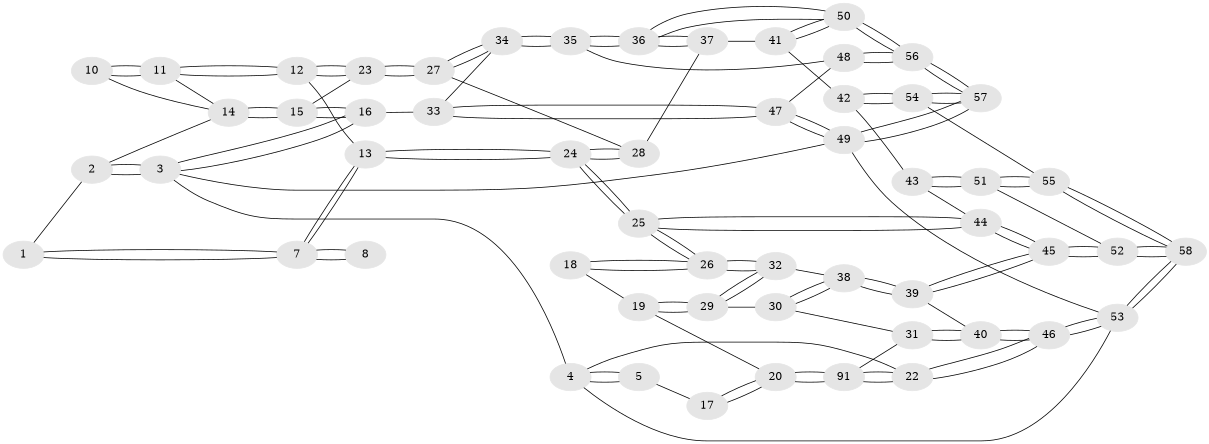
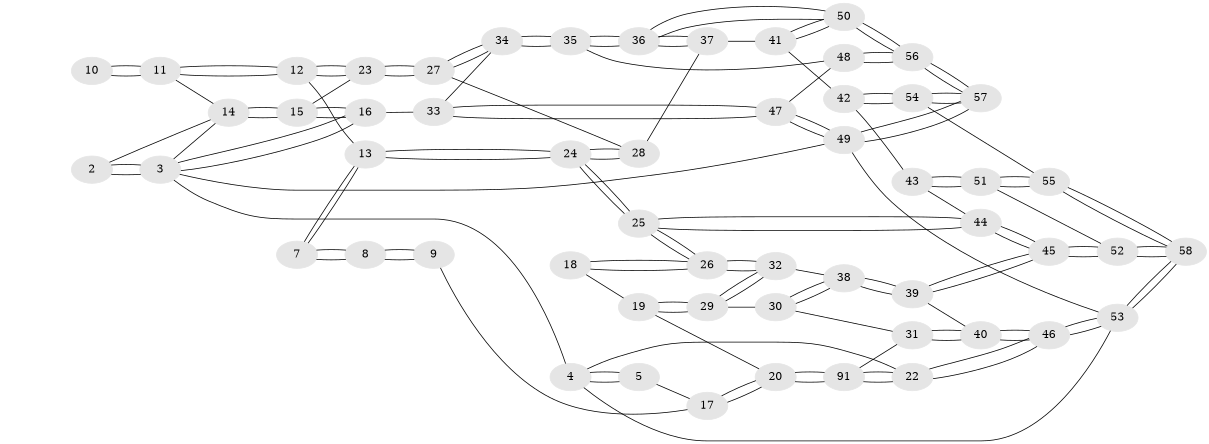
(158, 97) -> (195, 141)
(24, 255) -> none
none -> (434, 255)
